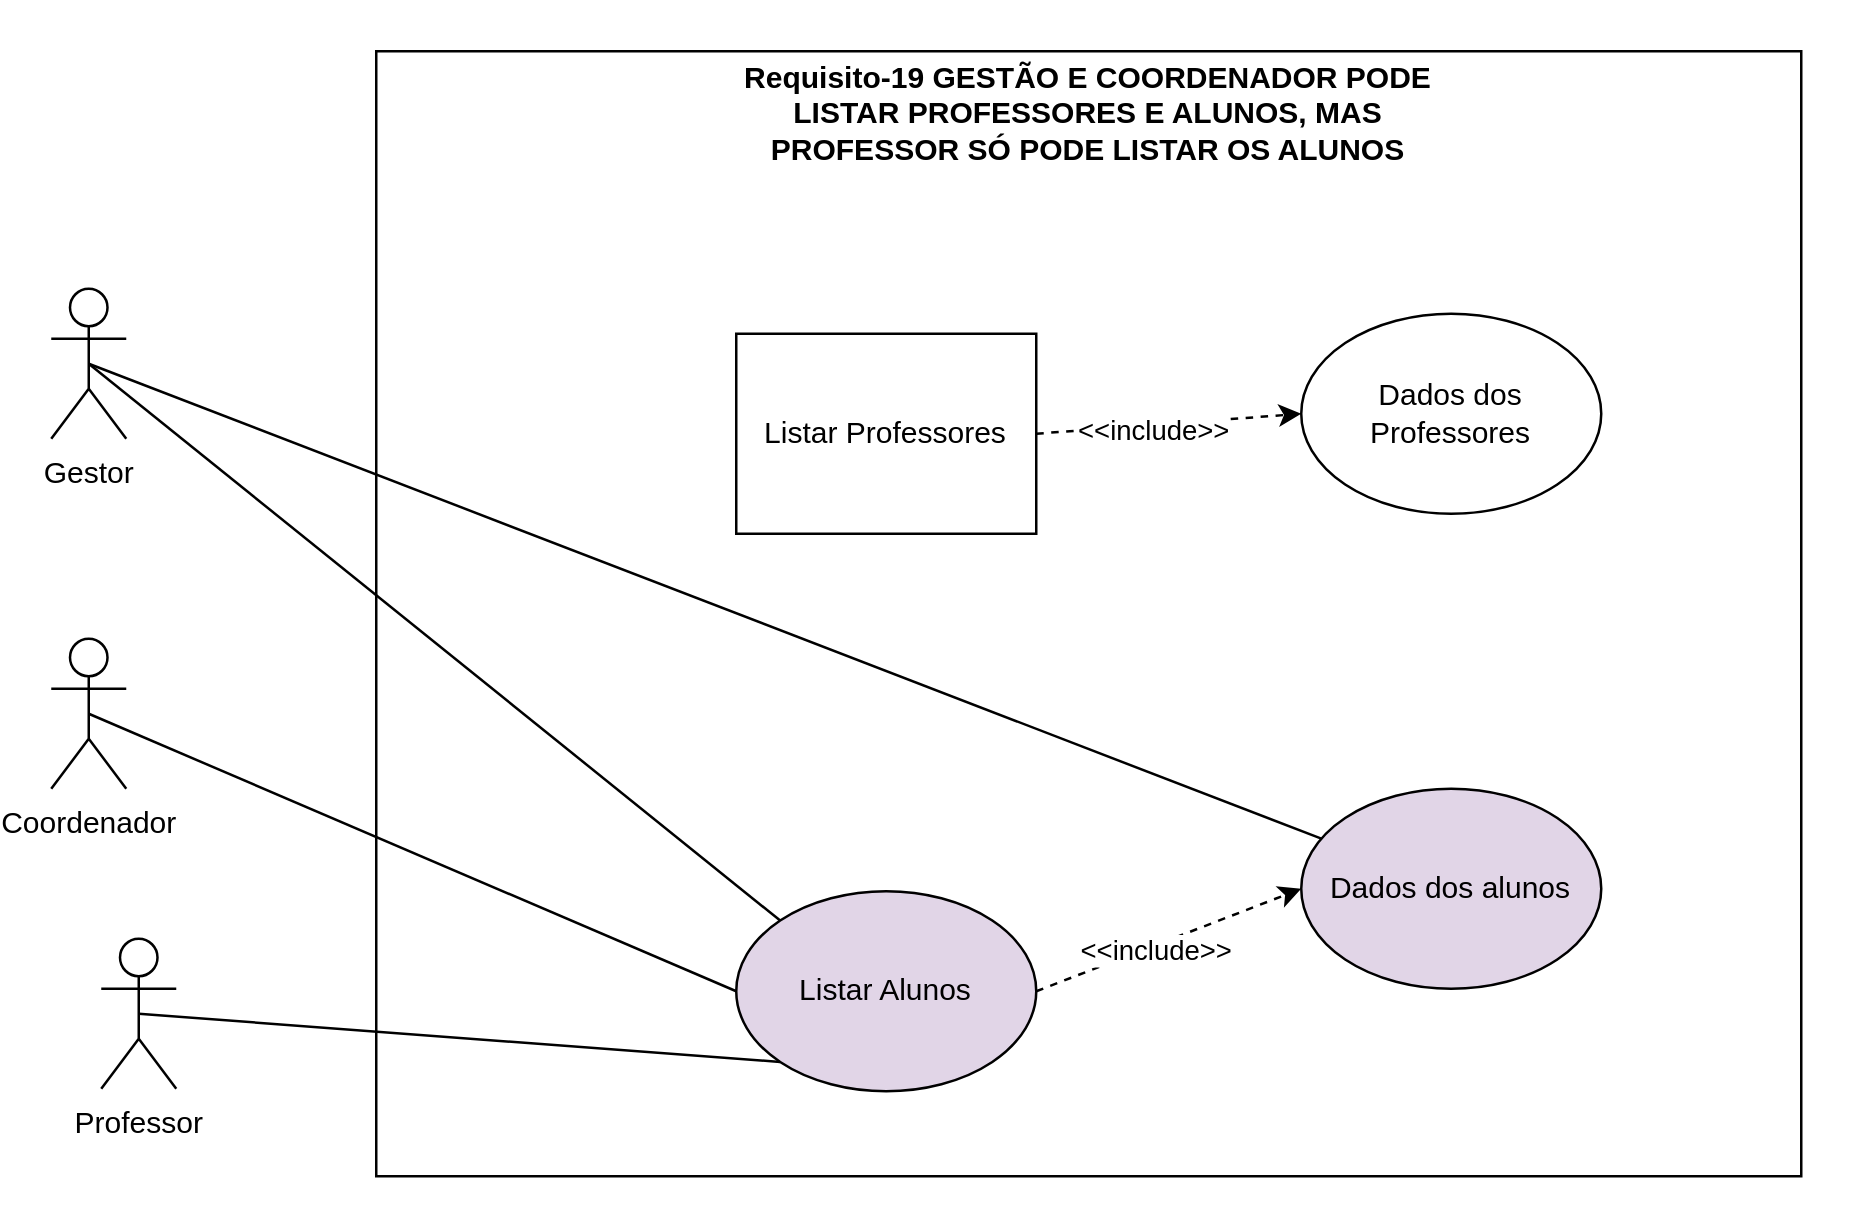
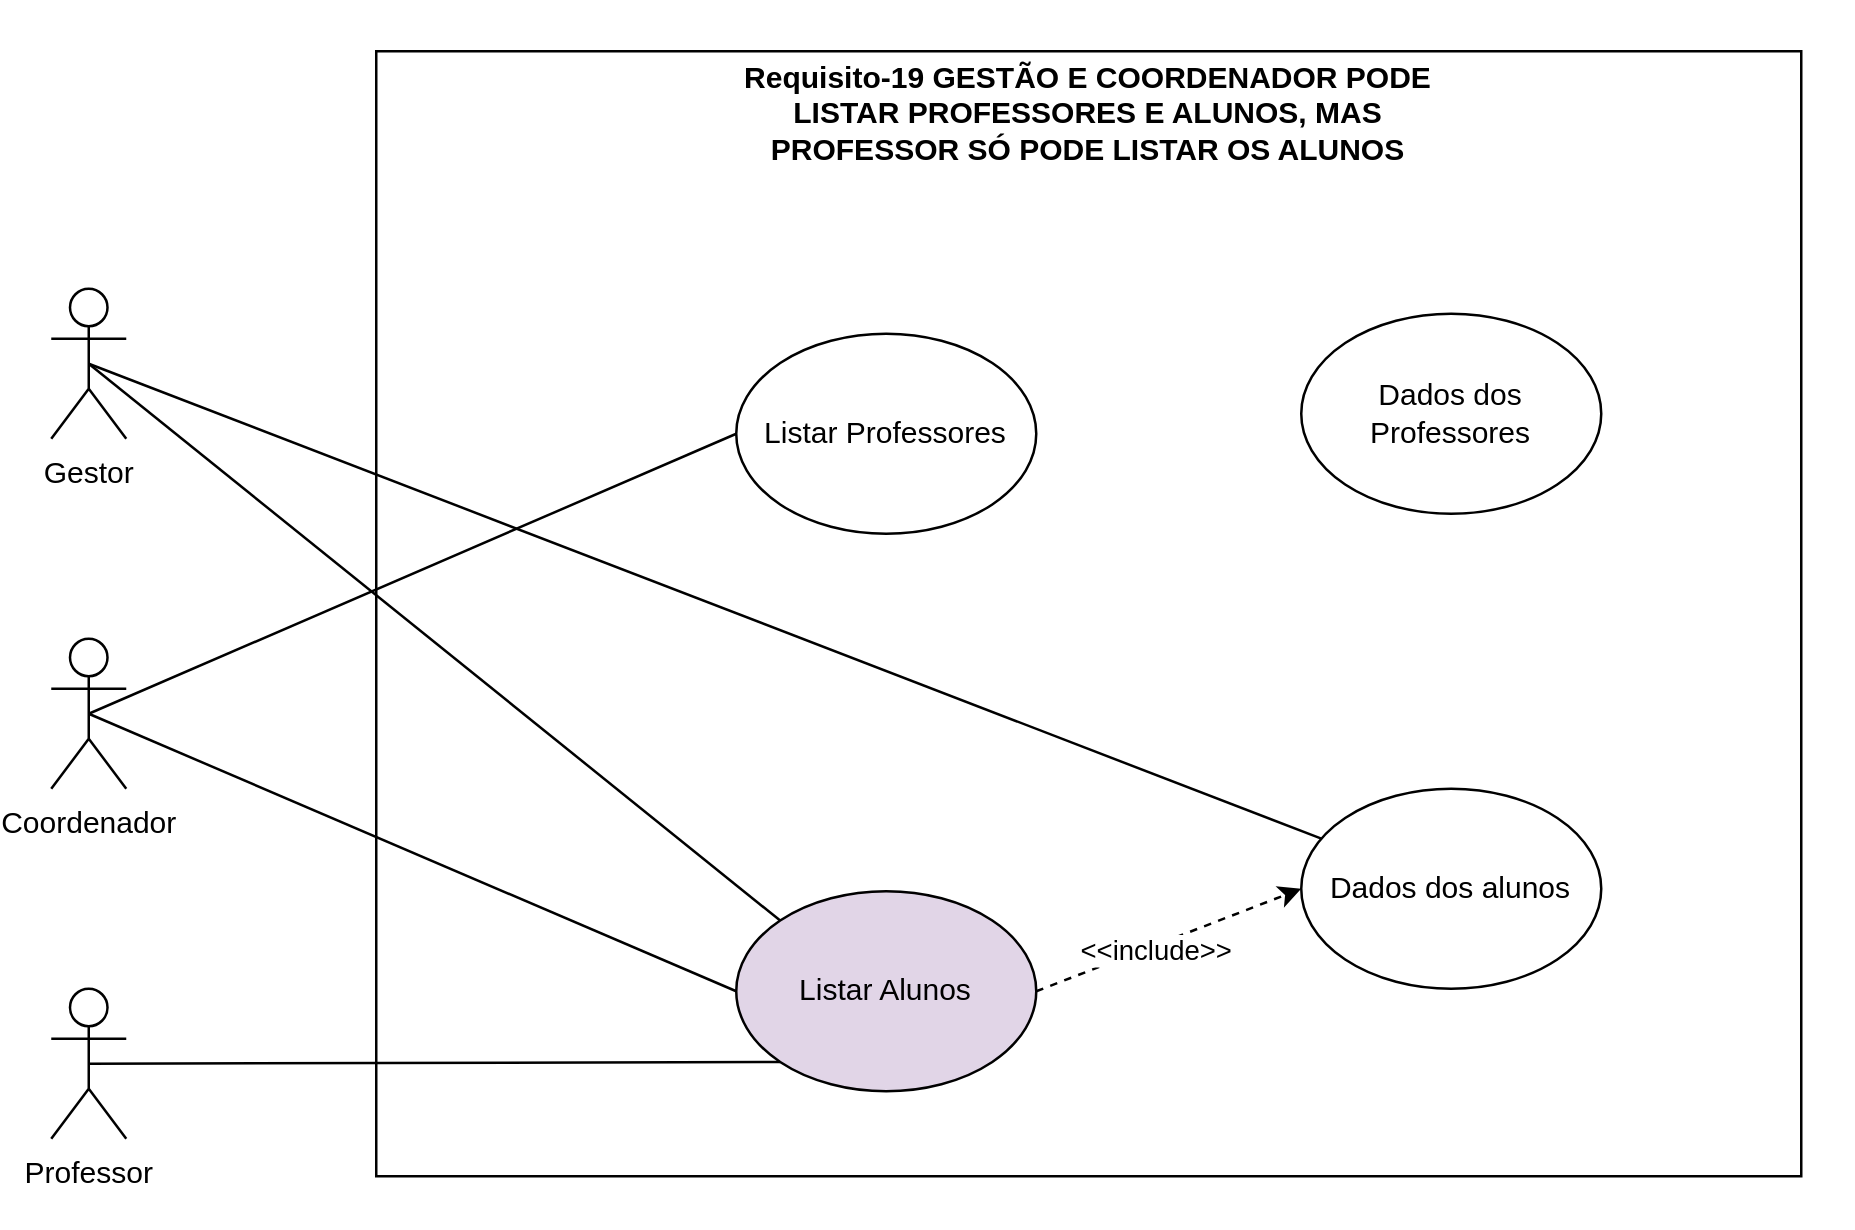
(1110, 428) -> none
(886, 434) -> (886, 434)
none -> (245, 646)
(1451, 889) -> (1451, 889)
(139, 1014) -> (89, 1064)
